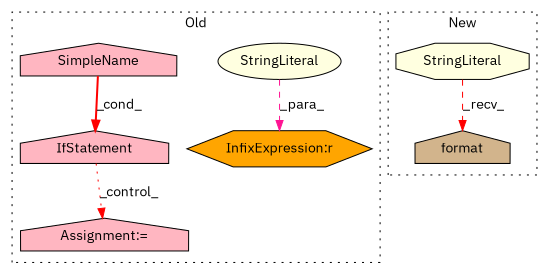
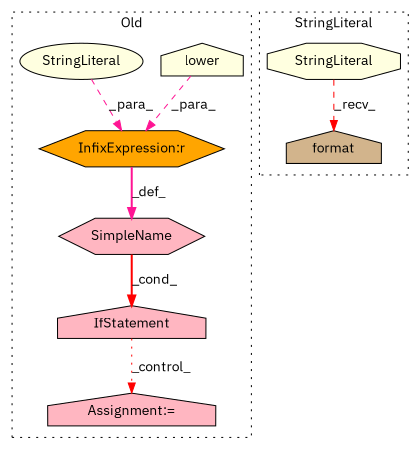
(463, 24) -> (334, 24)
(99, 61) -> (132, 236)
none -> (202, 61)
none -> (132, 188)
